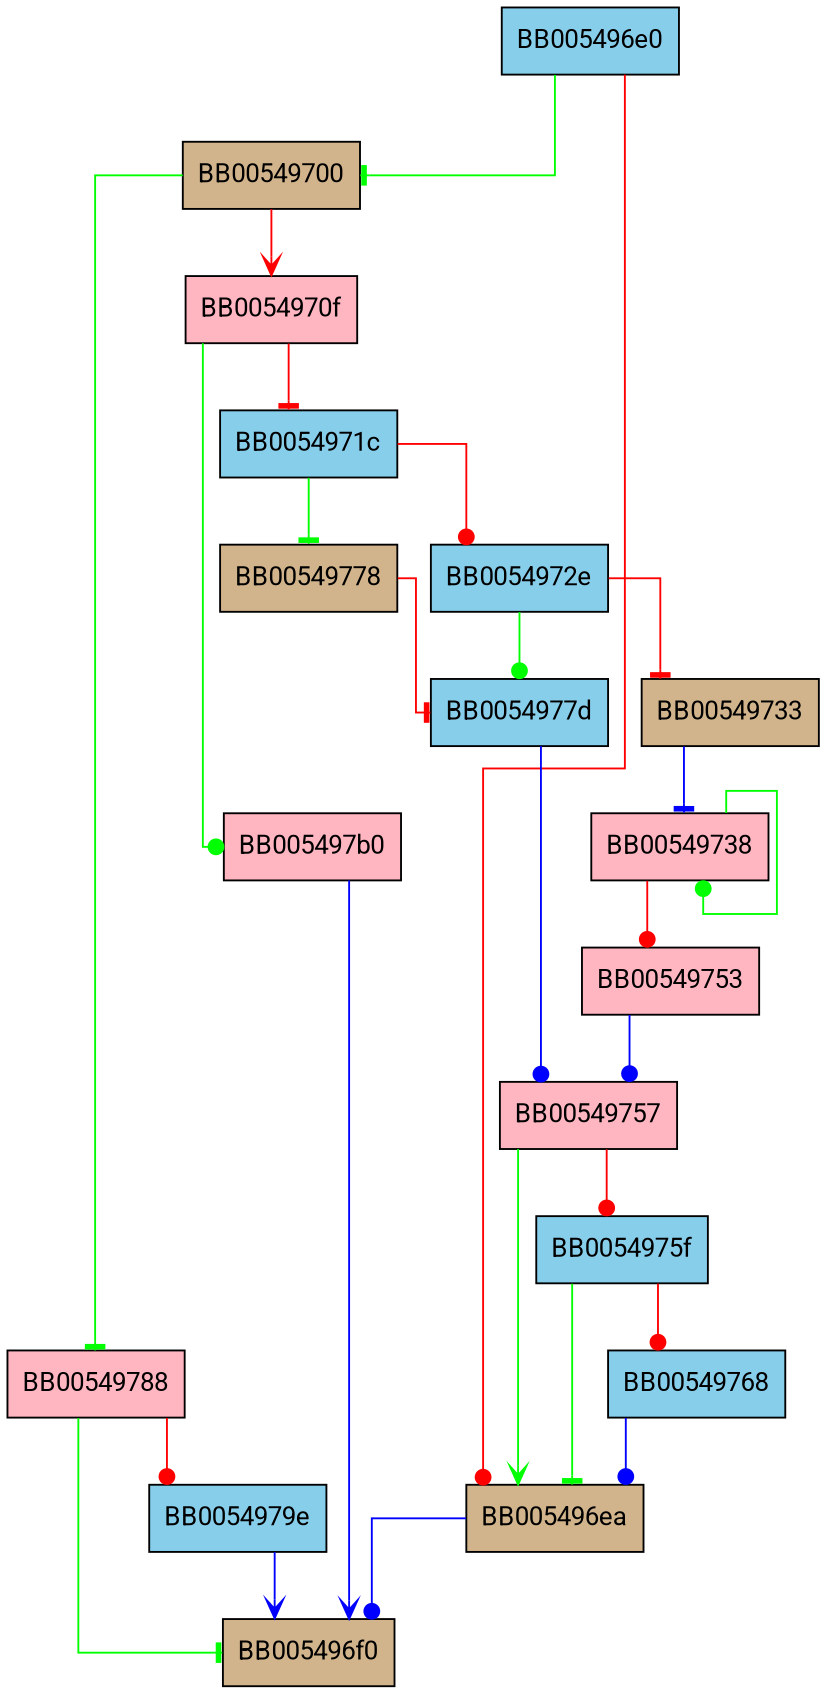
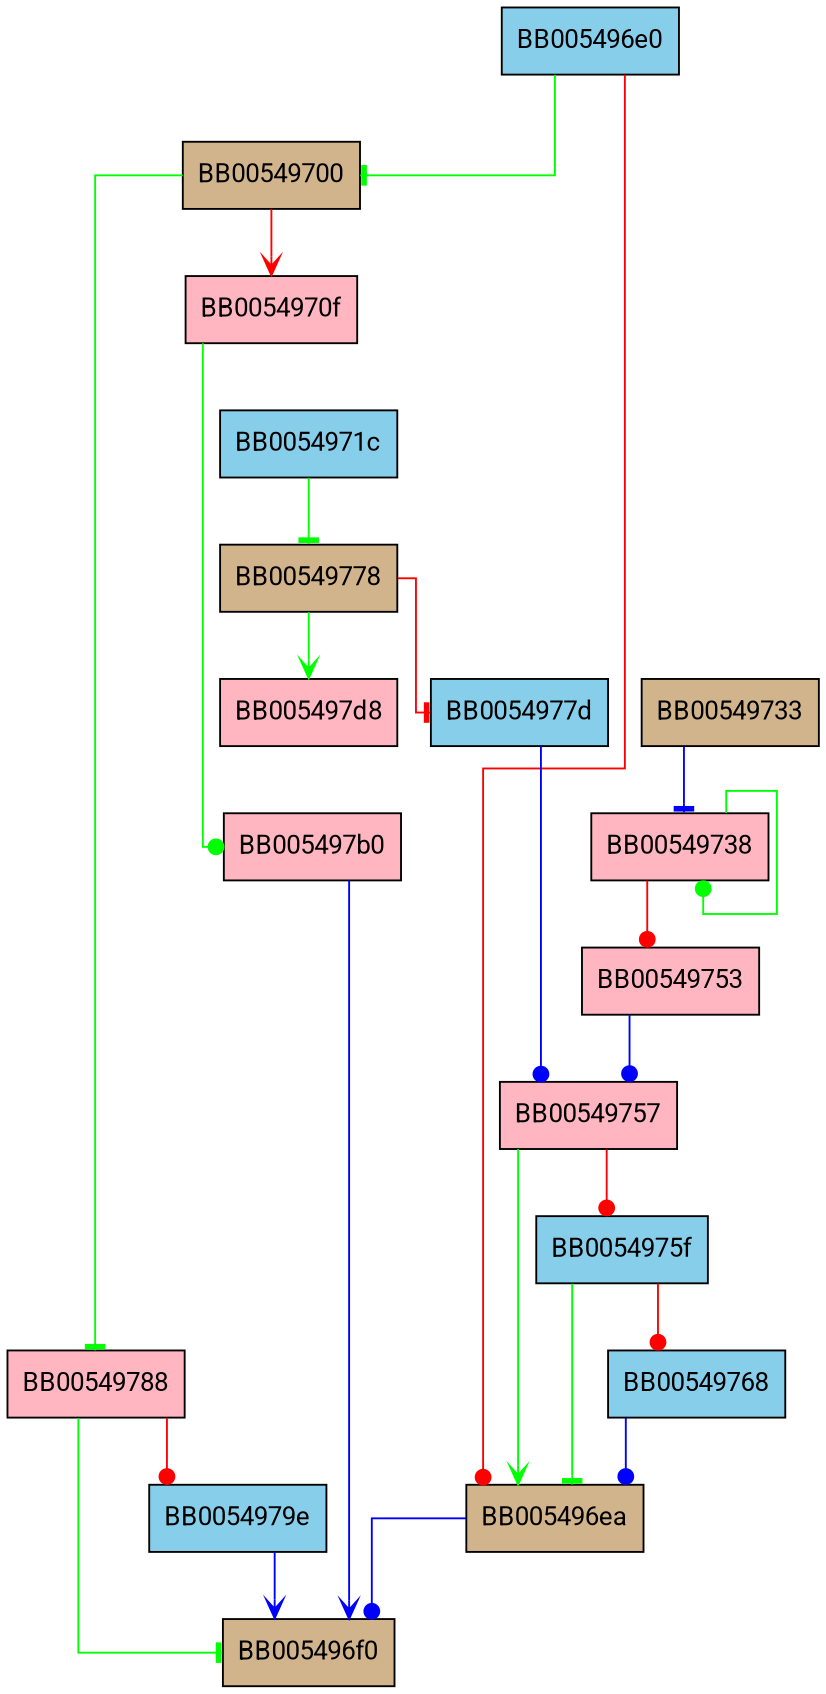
(289, 372) -> none
(519, 578) -> none
none -> (309, 713)
